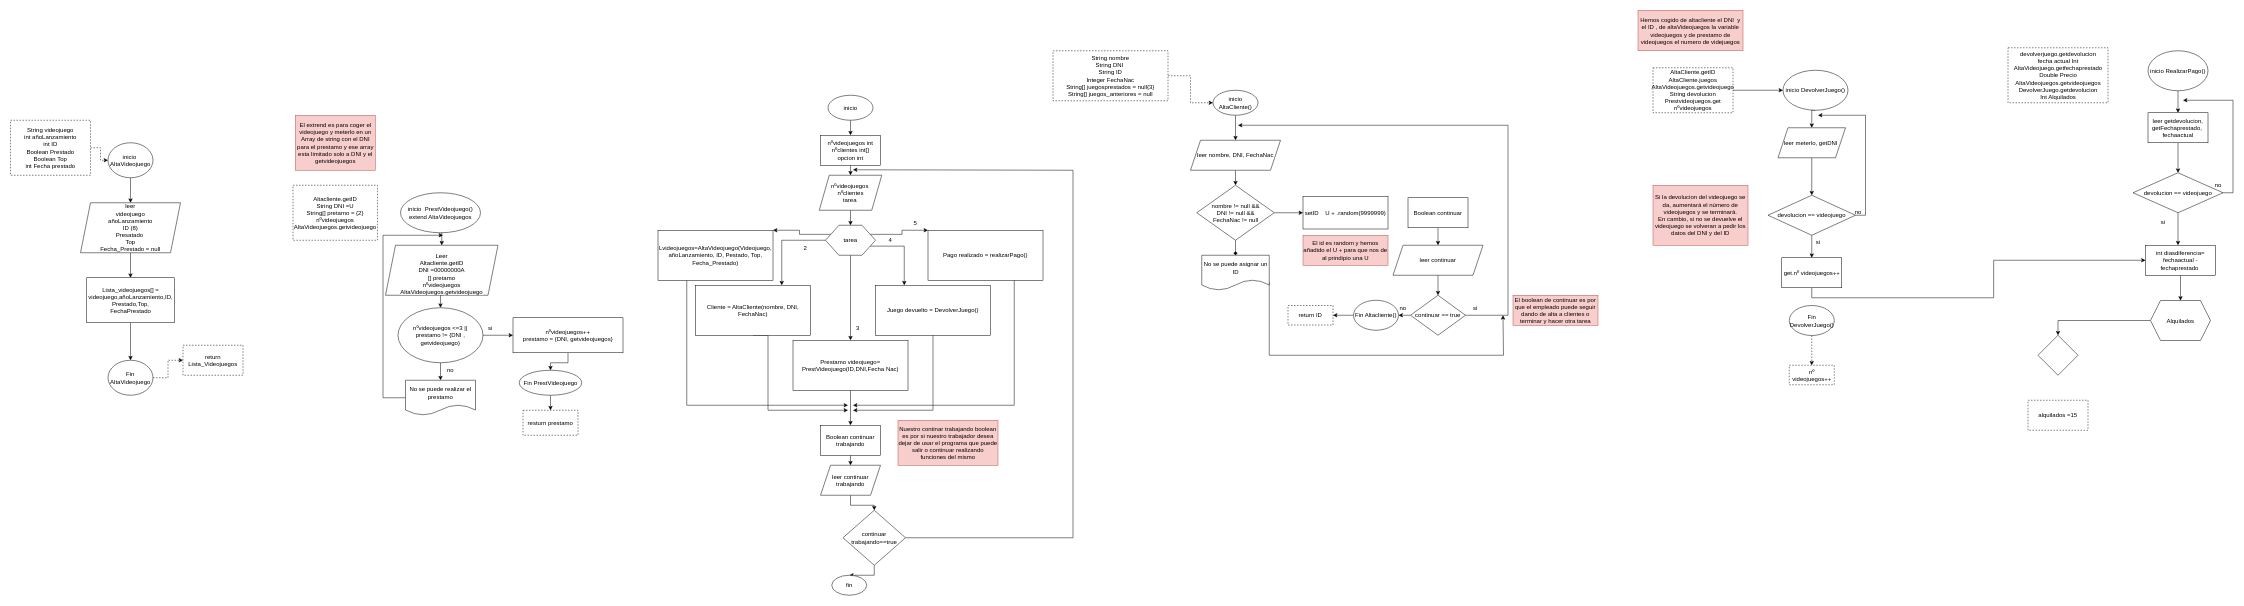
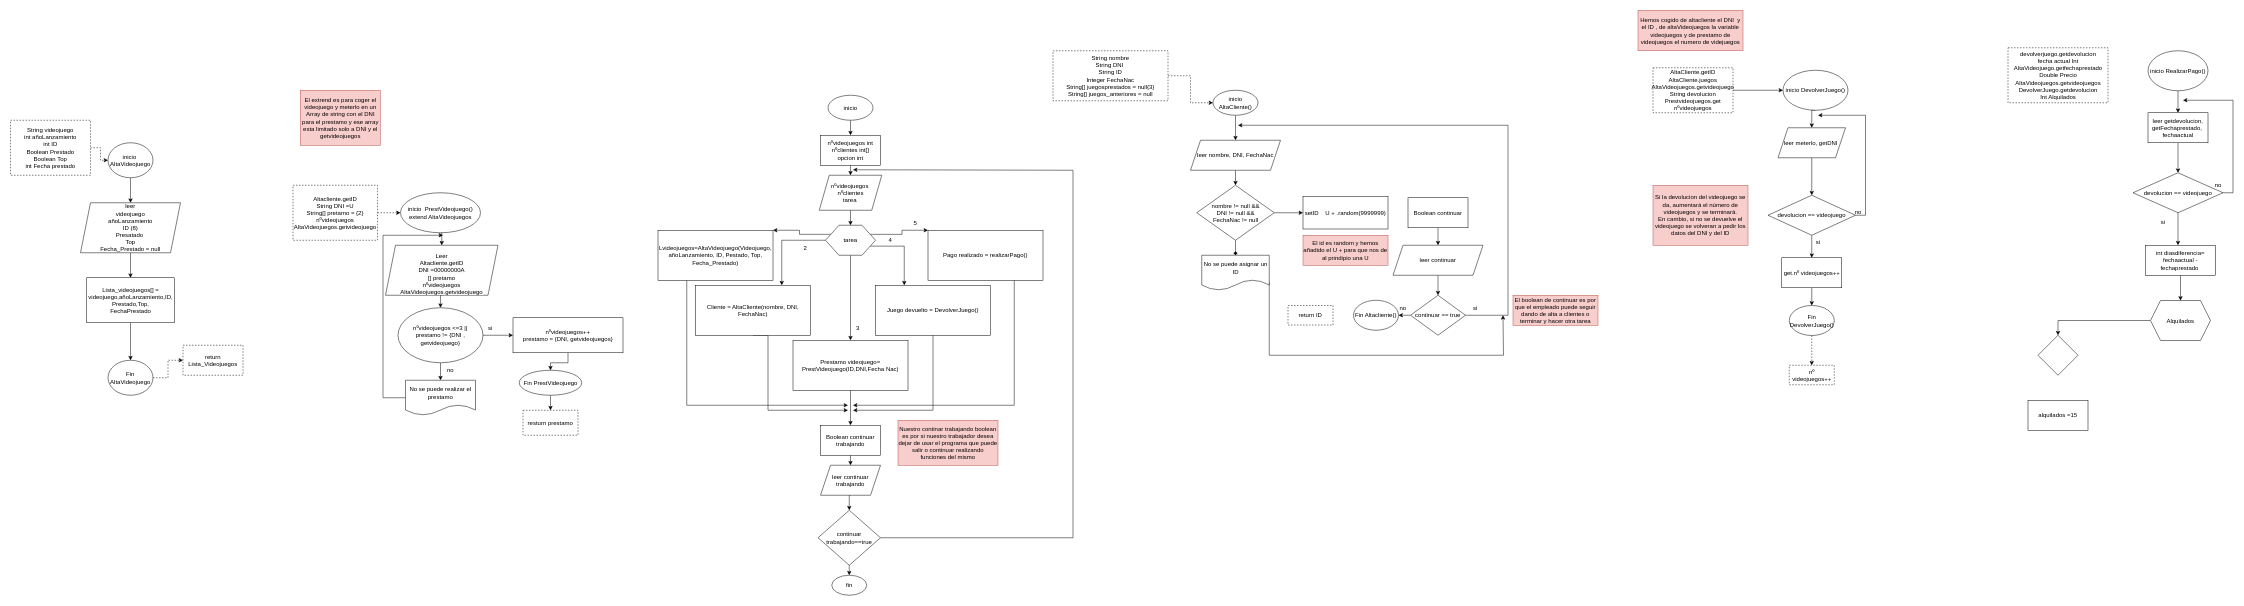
(335, 143) -> (340, 118)
none -> (395, 213)
(1993, 298) -> (1812, 300)
(1337, 315) -> none
(2058, 415) -> (2058, 415)
(874, 538) -> (849, 538)
